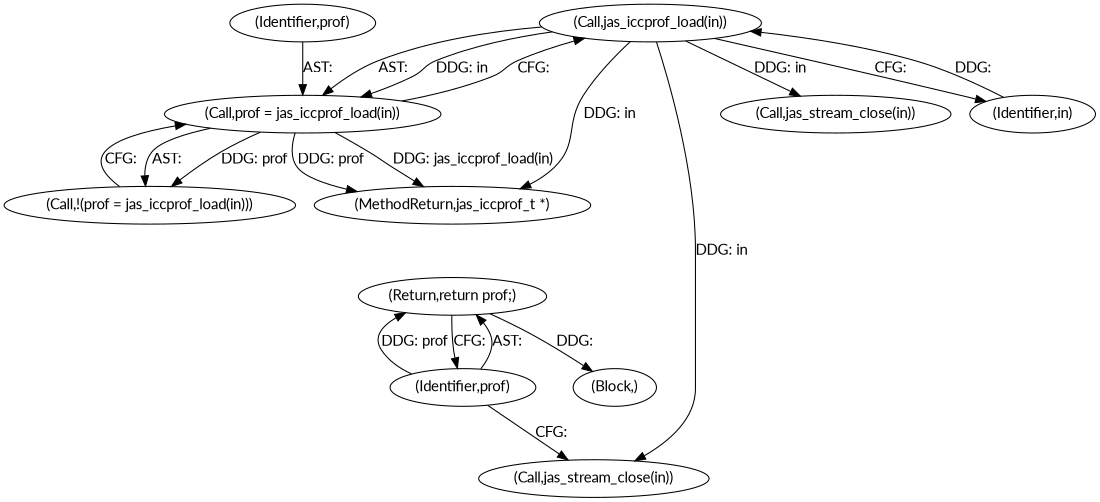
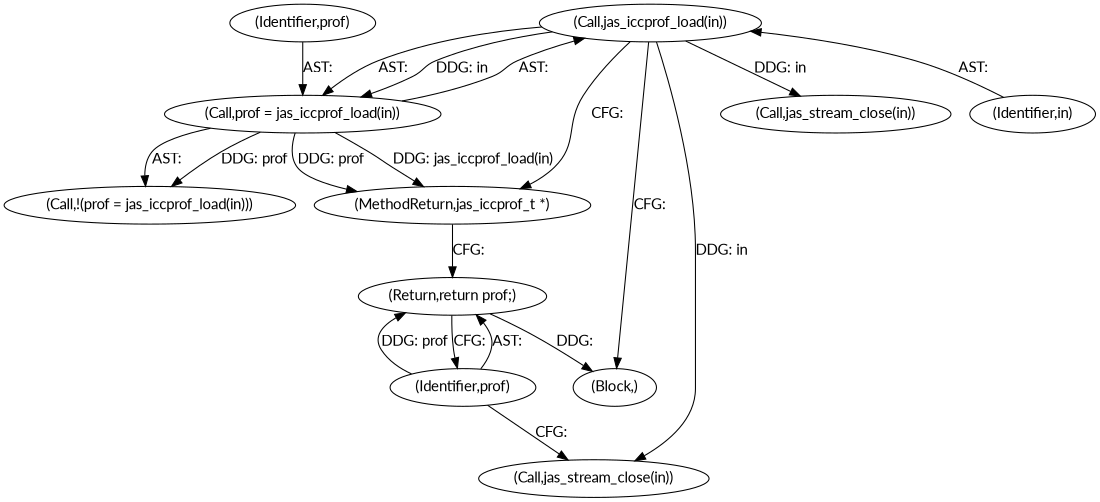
(845, 68) -> (633, 200)
(536, 69) -> (536, 69)
(976, 69) -> (976, 69)
(610, 114) -> (610, 114)
(118, 142) -> none
none -> (452, 246)
